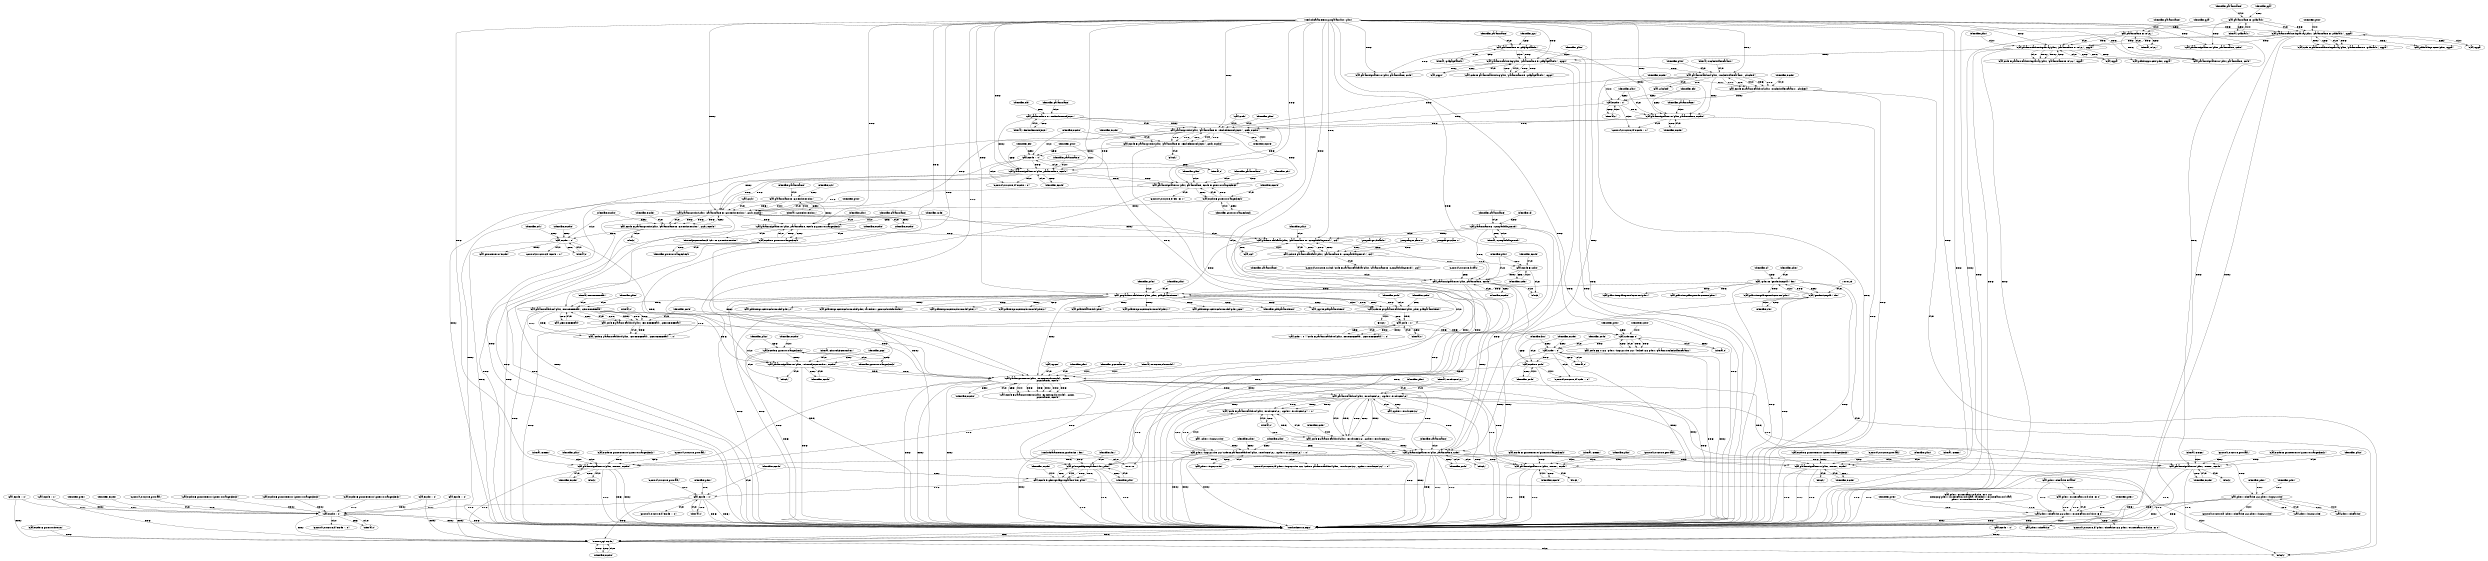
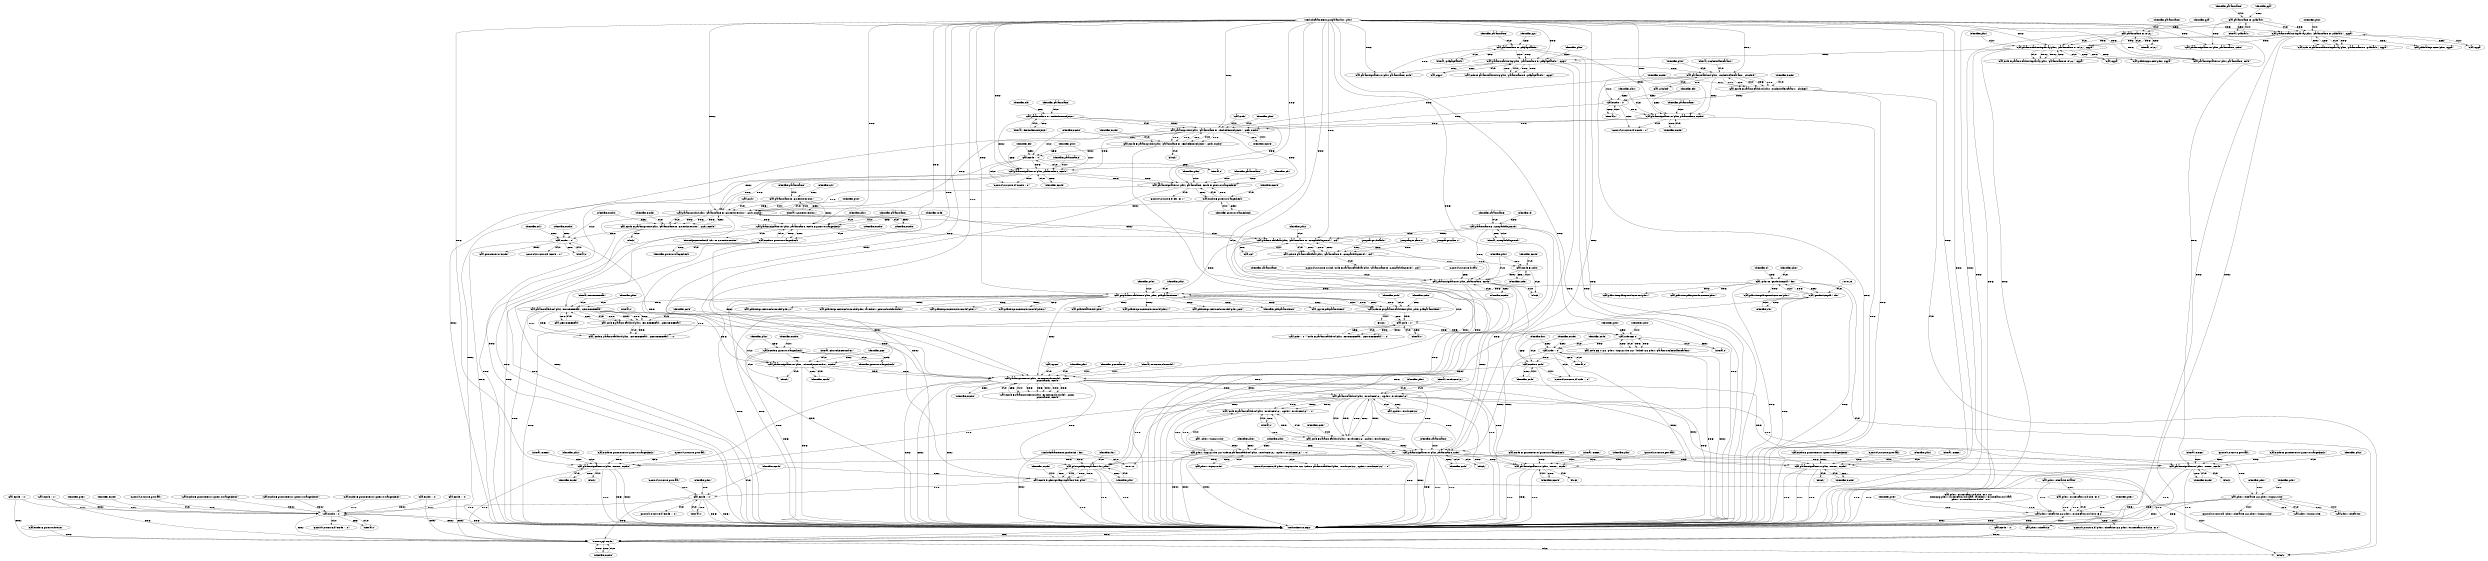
(1437, 293) -> (849, 248)
